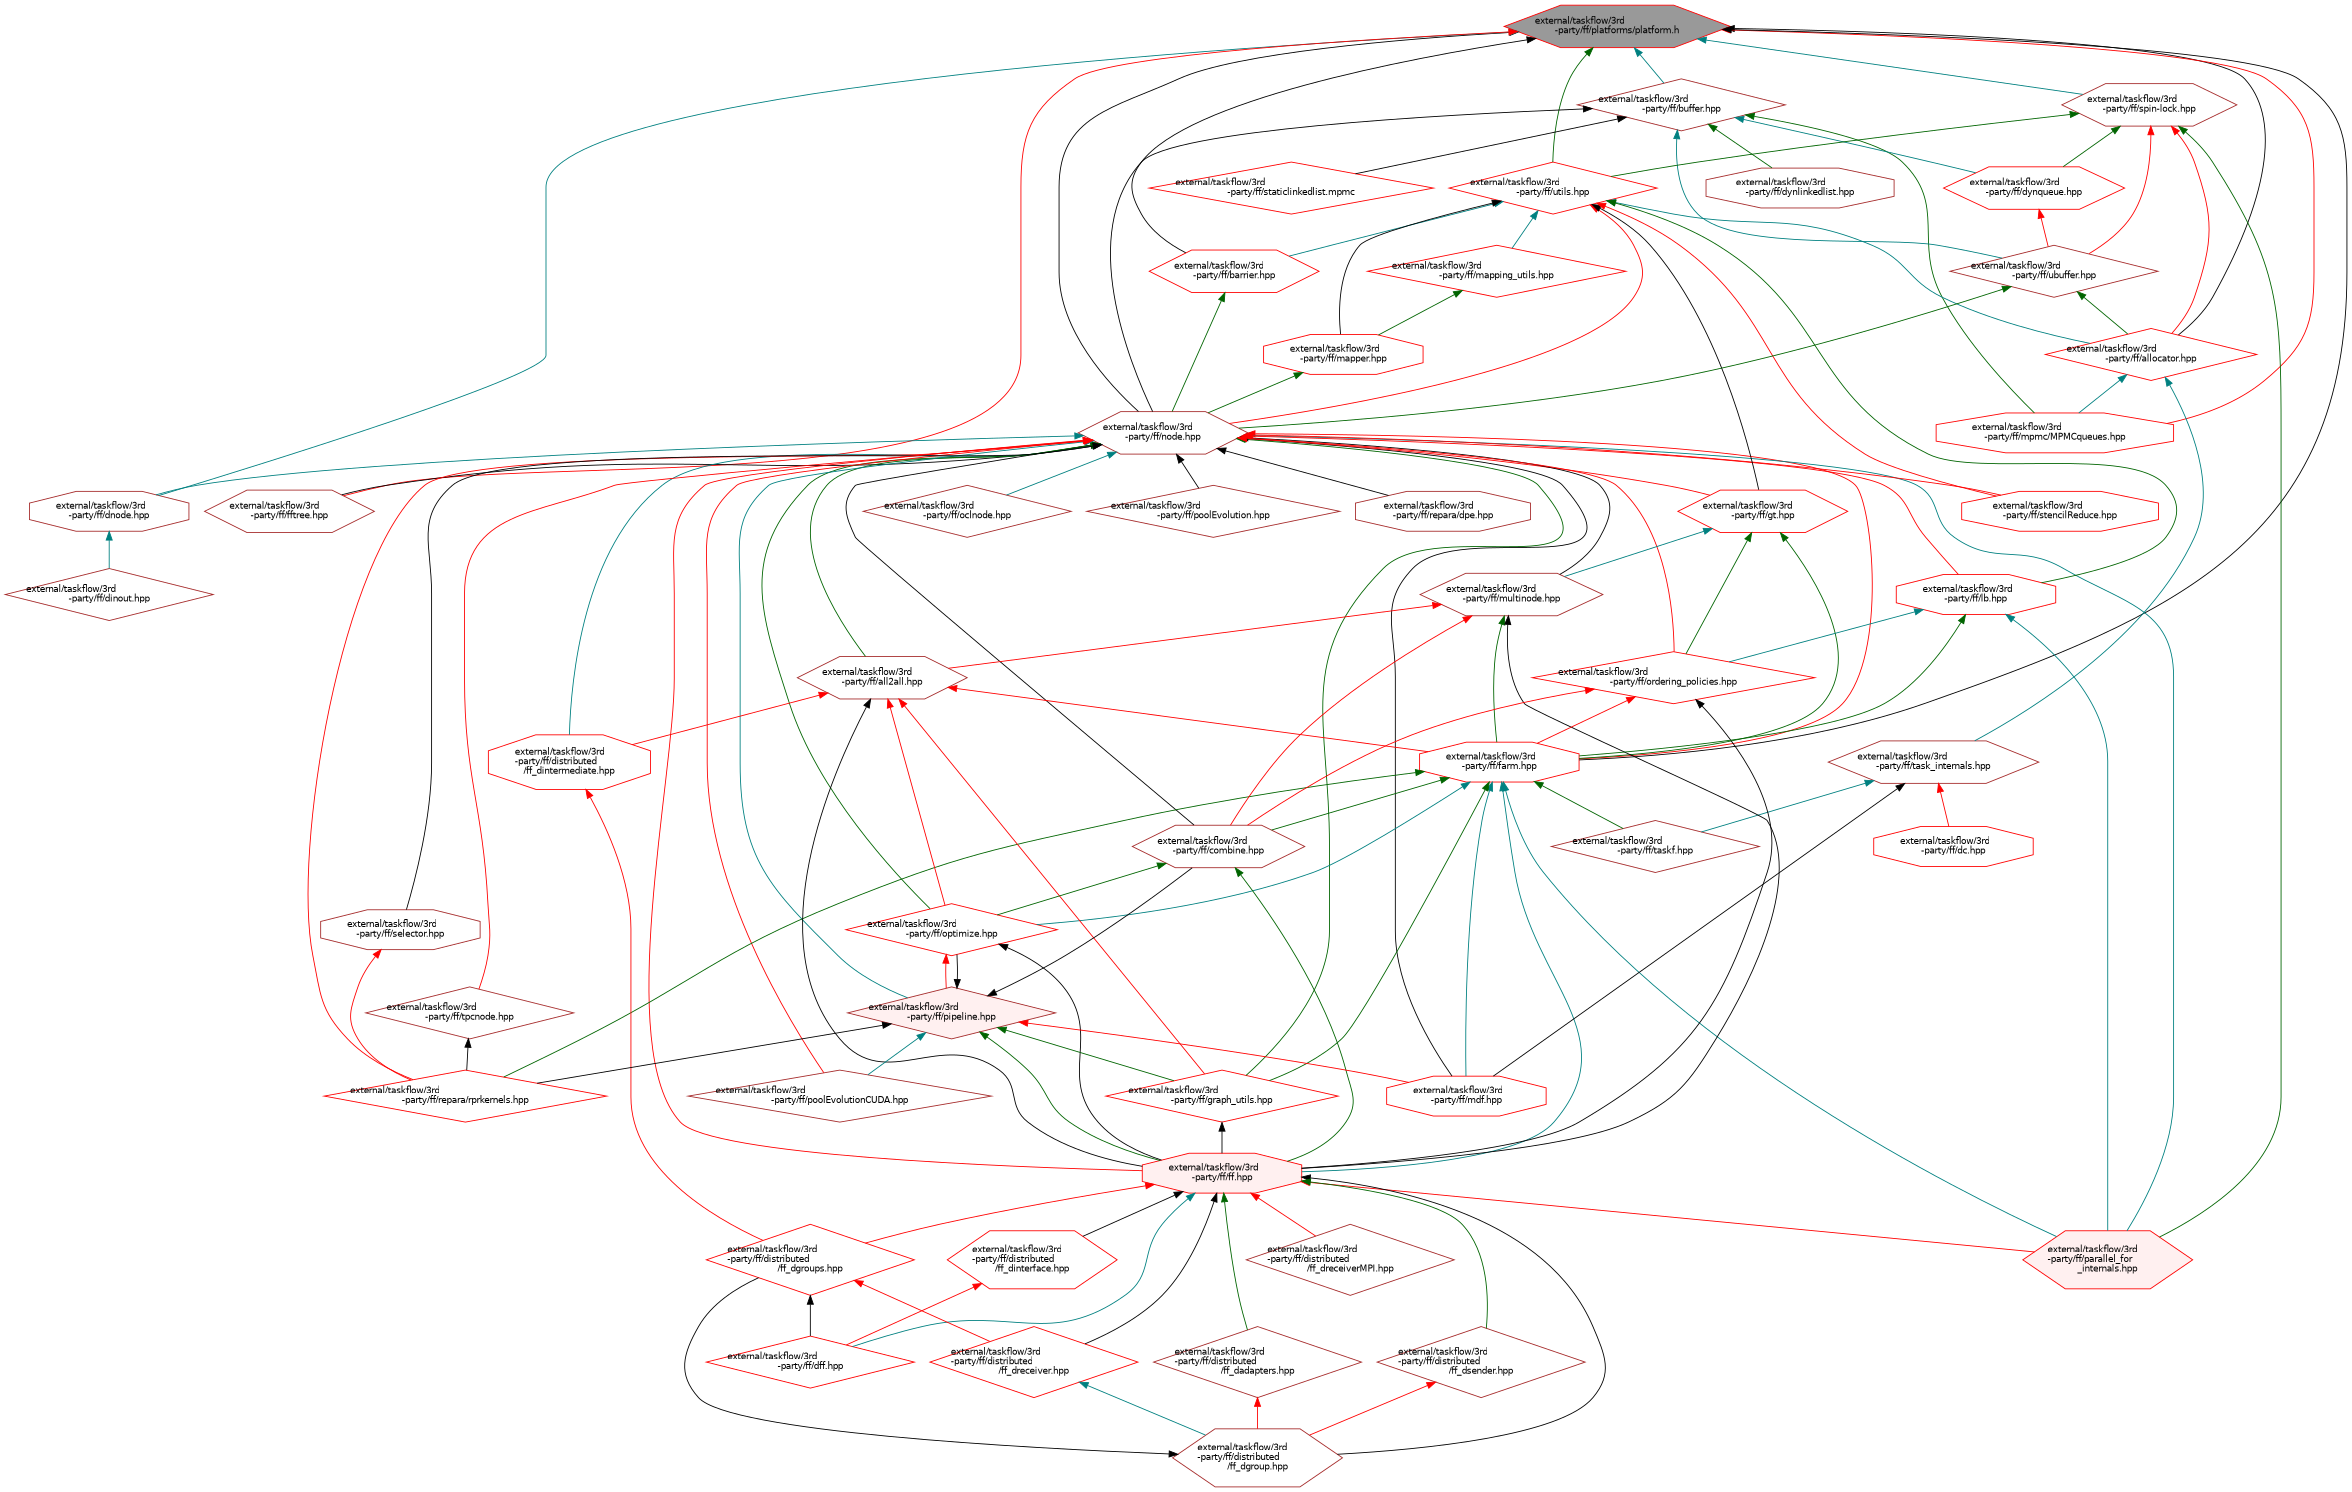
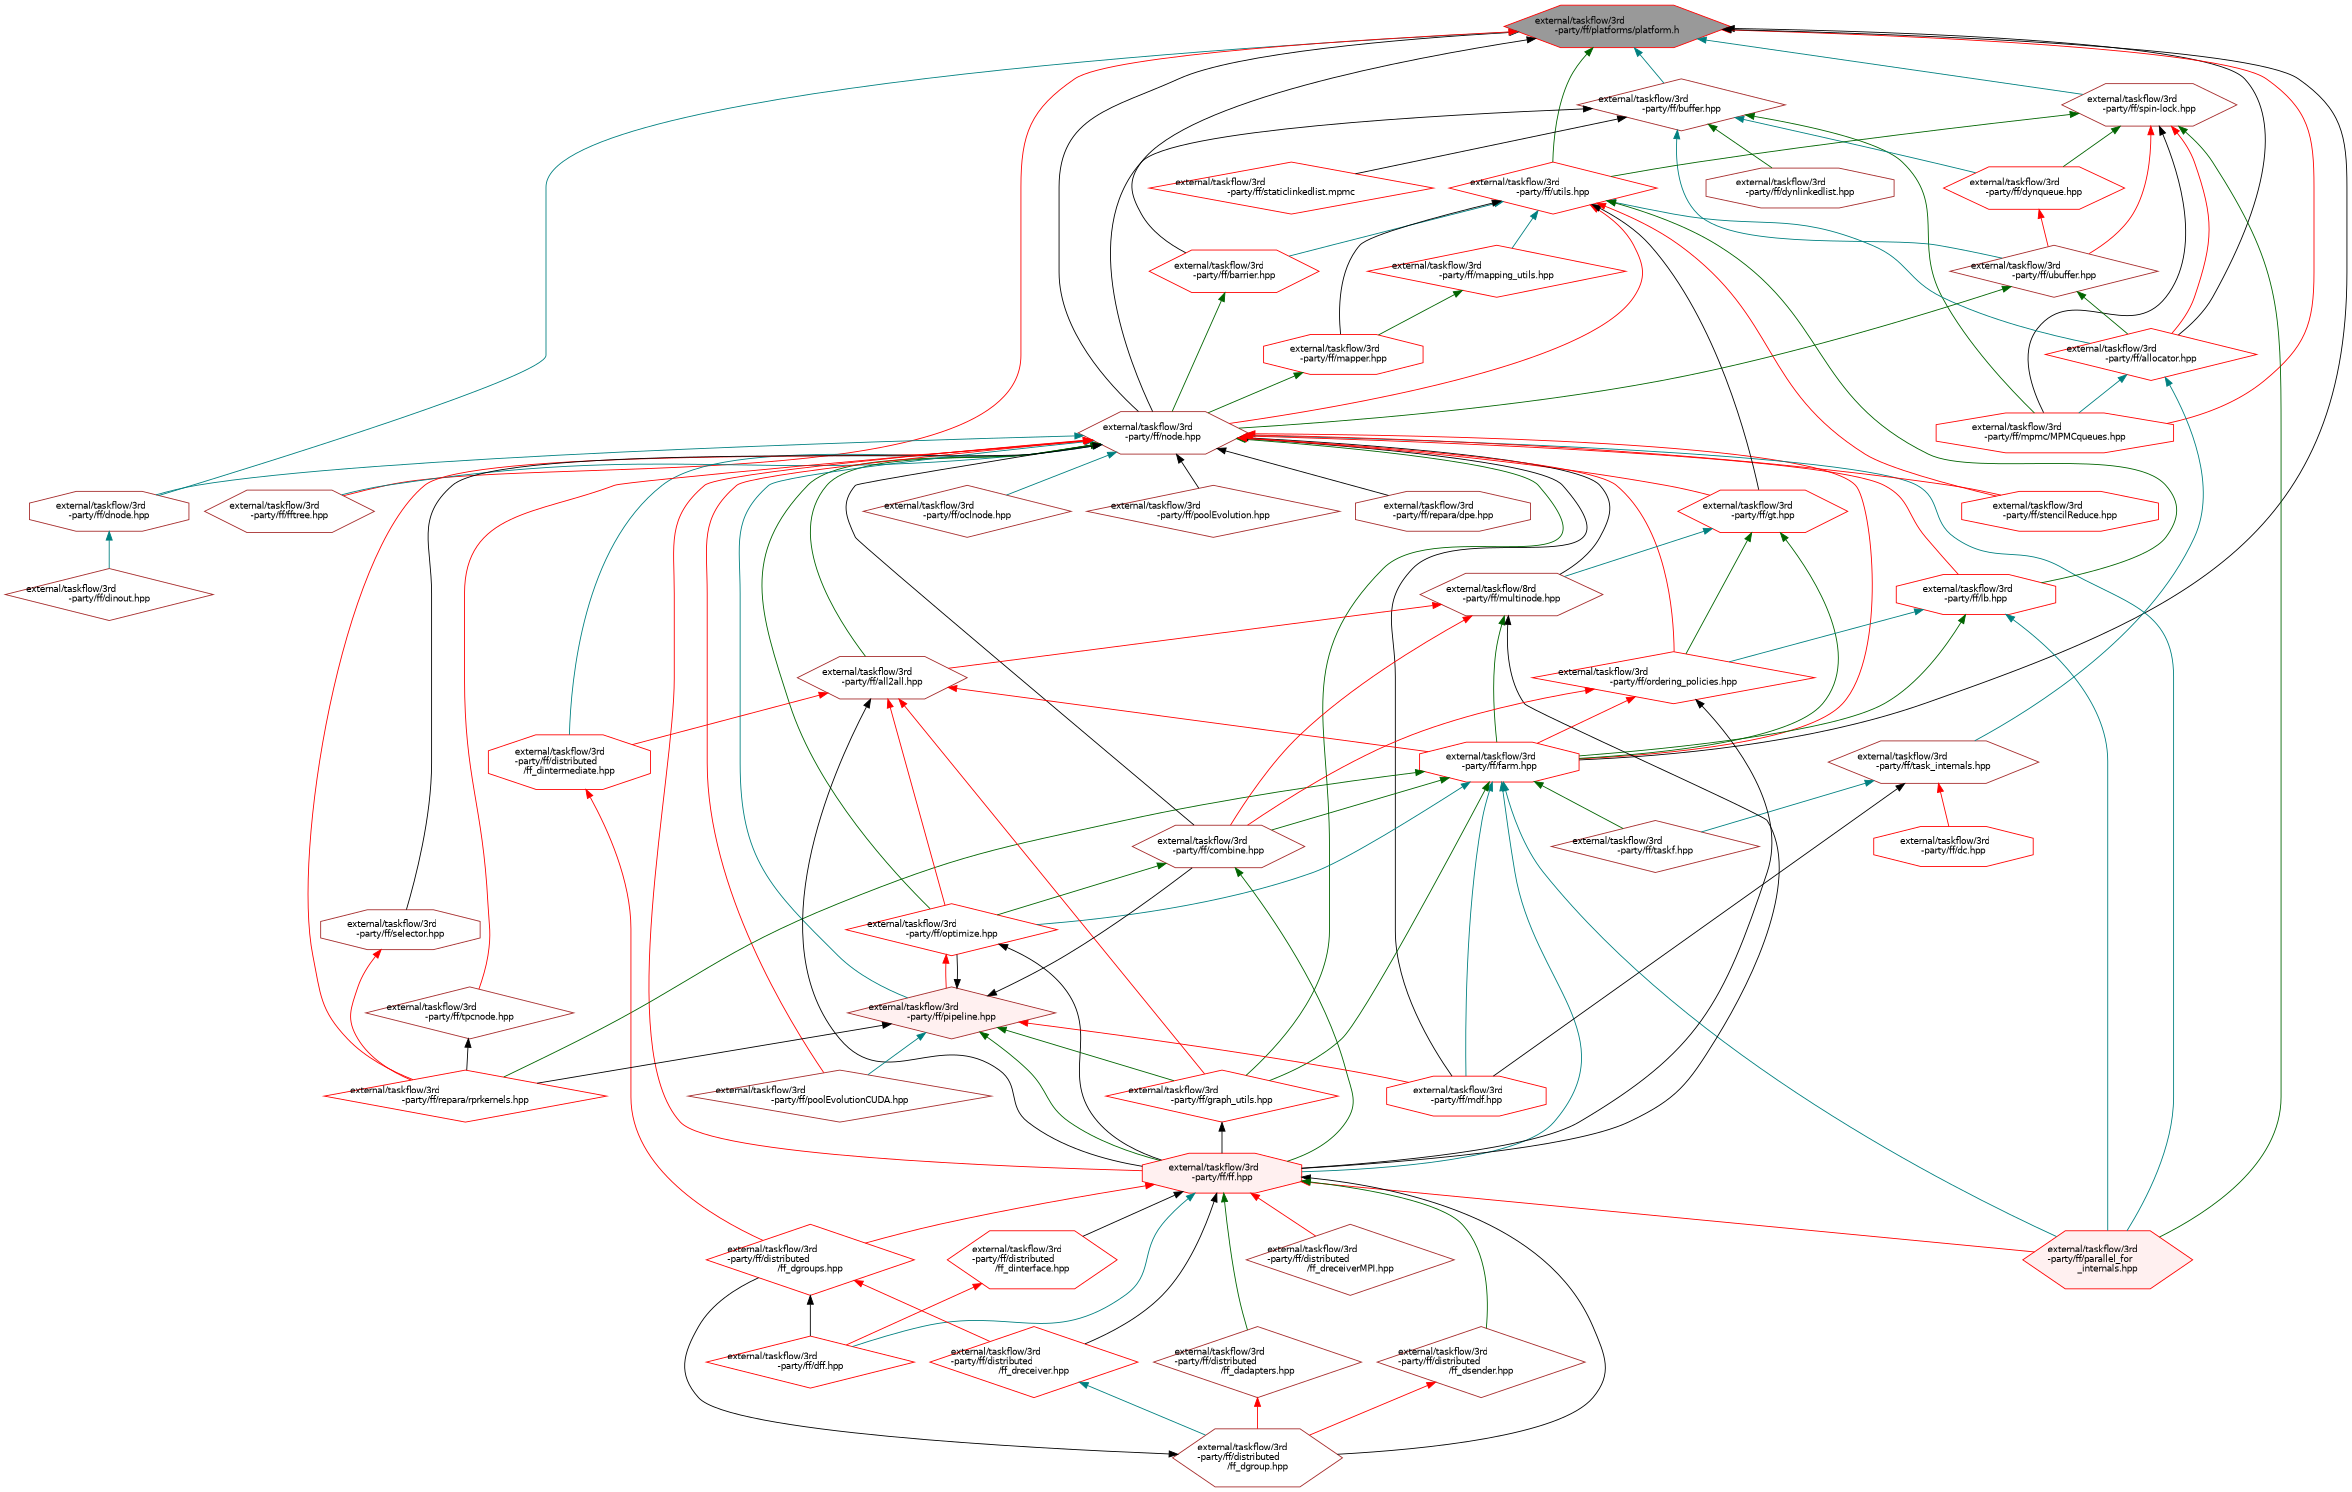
none -> (2142, 313)
(717, 465) -> (717, 465)
(1511, 595) -> (1511, 595)
